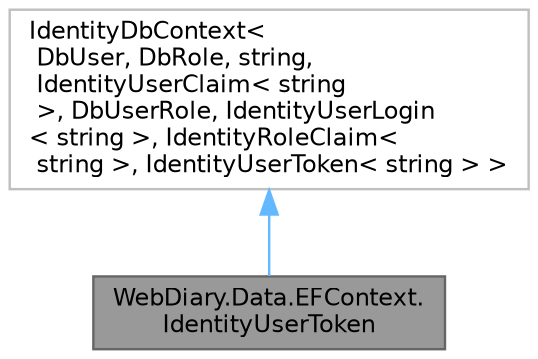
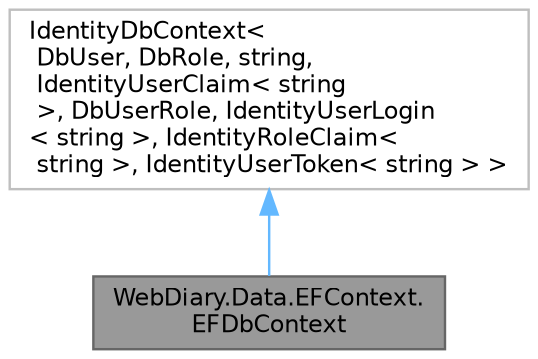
(269, 313) -> (269, 313)
